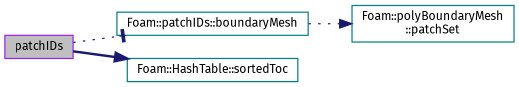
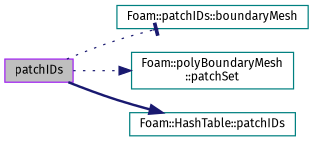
(324, 24) -> (96, 71)
(213, 70) -> (213, 124)
